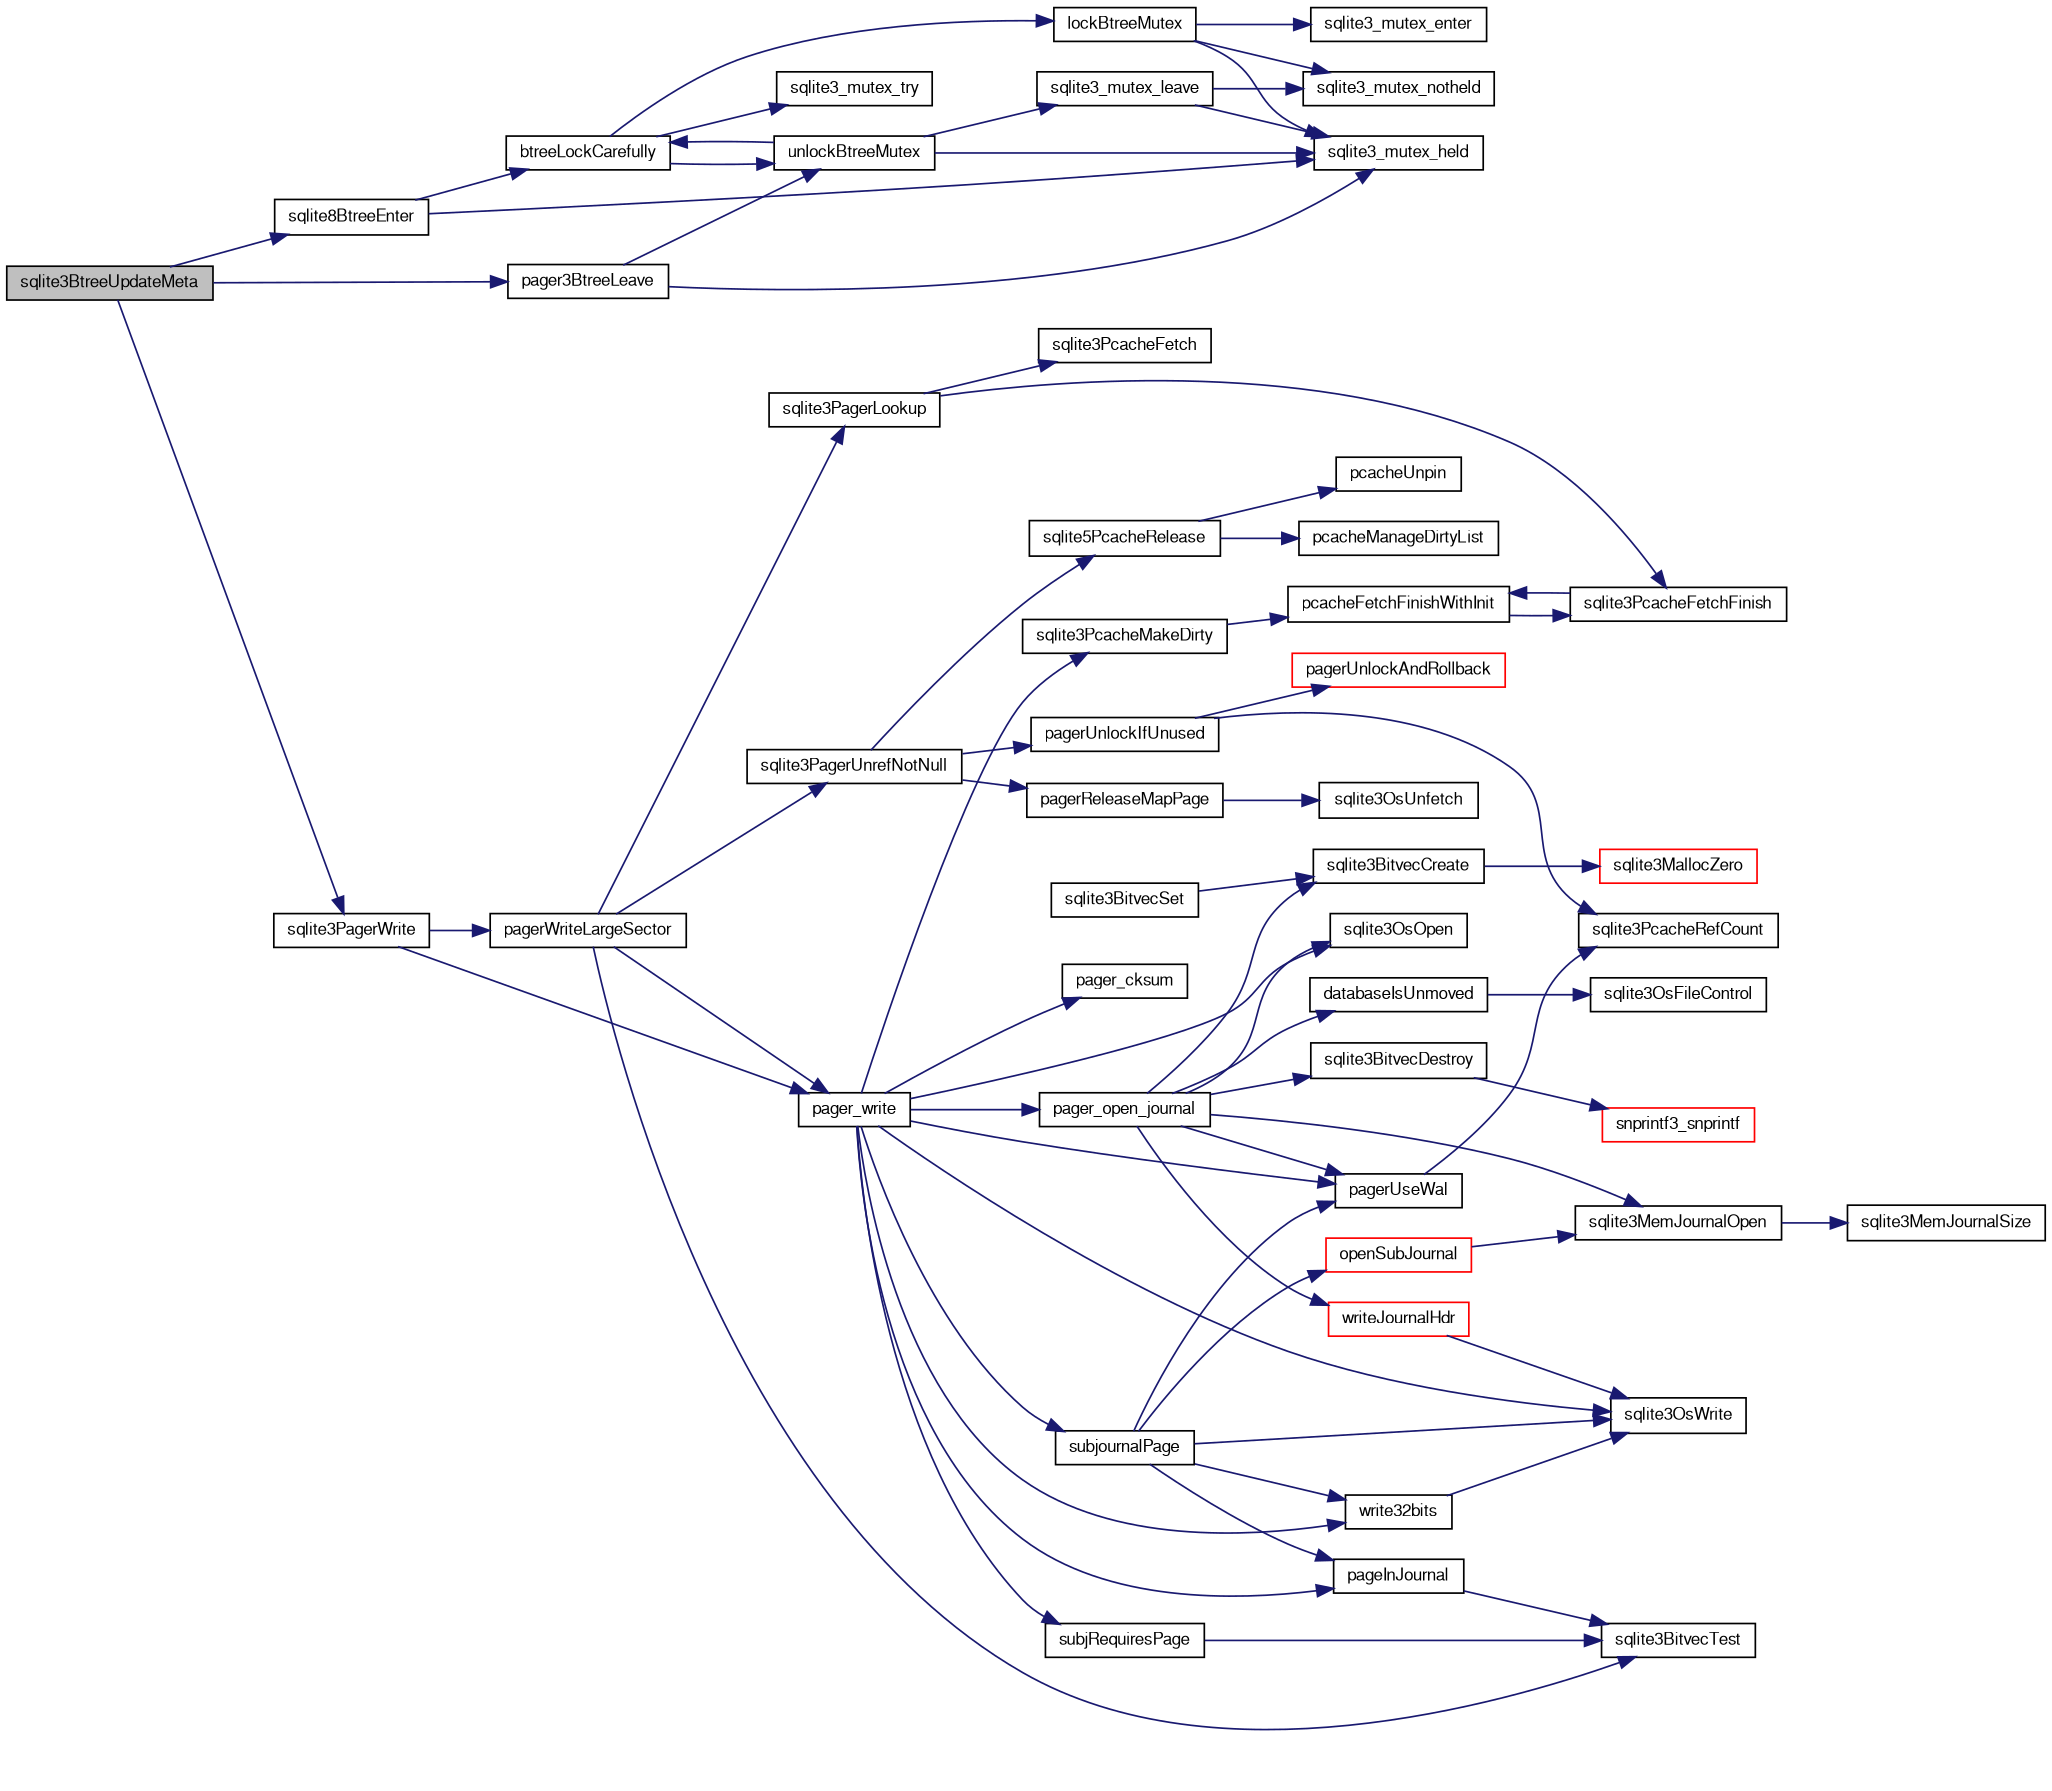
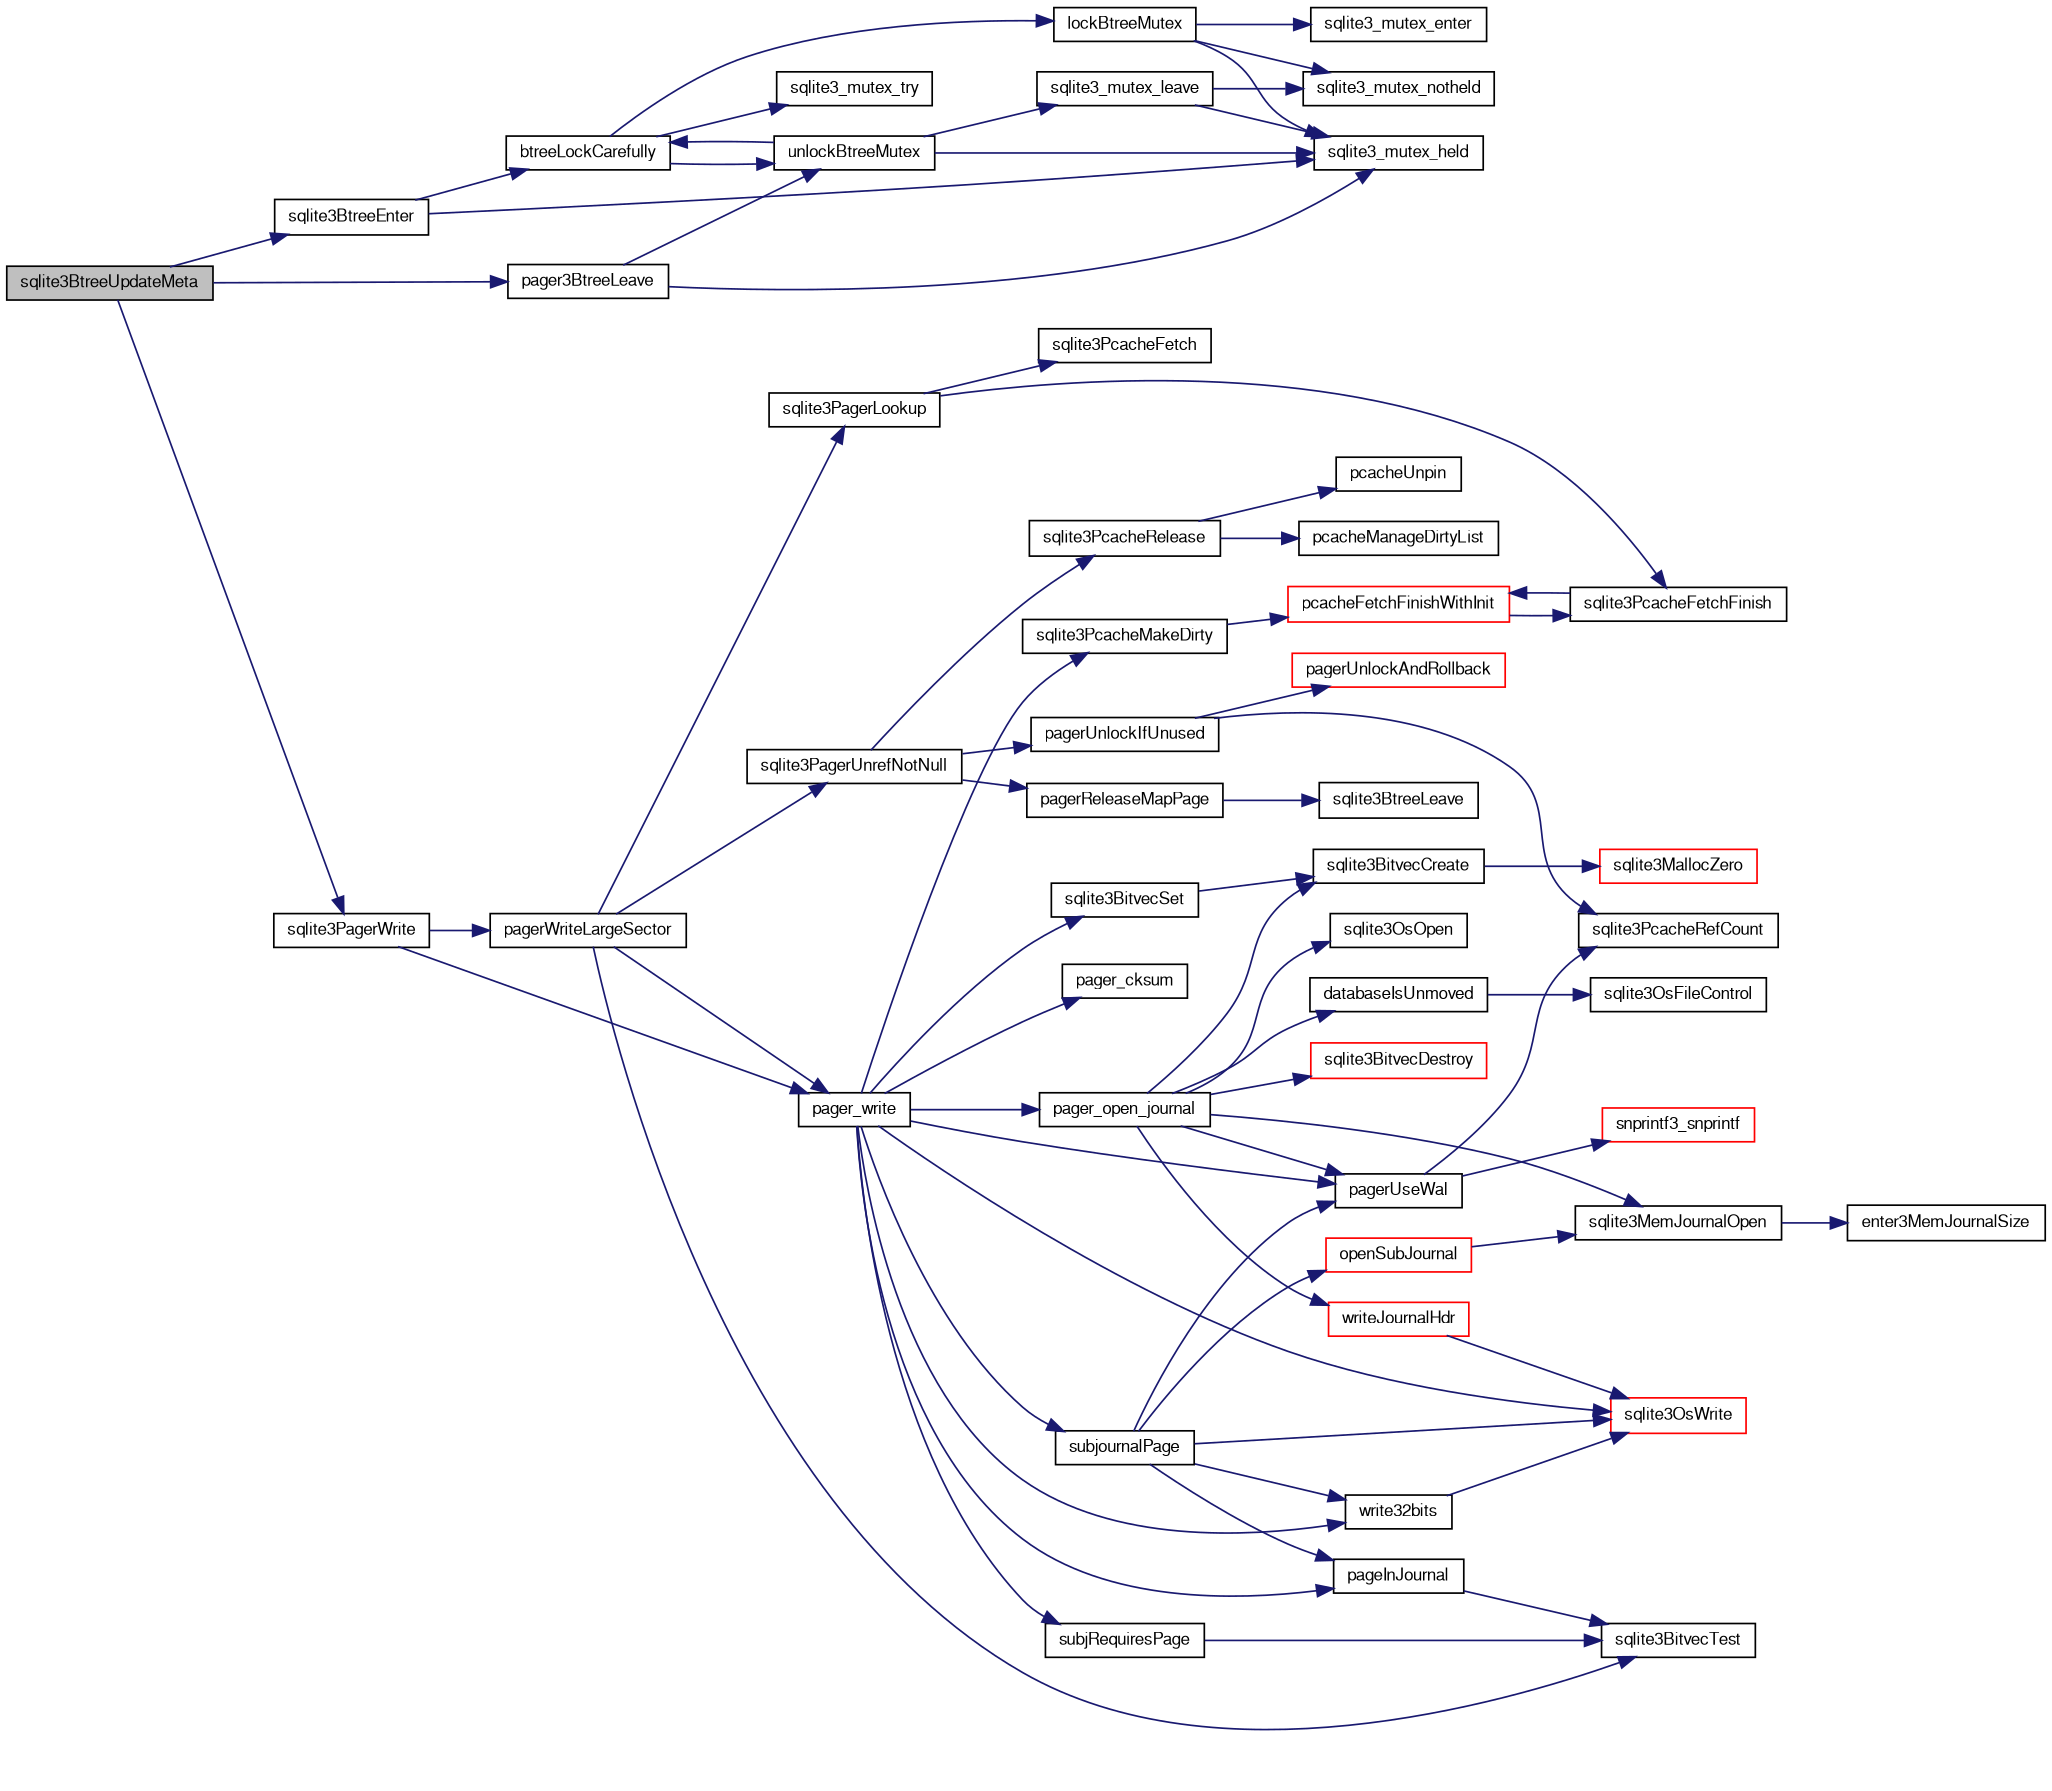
(352, 217) -> (352, 217)
(1125, 538) -> (1125, 538)
(1399, 604) -> (1399, 604)
(1399, 800) -> (1399, 800)
(1123, 1049) -> (961, 999)
(1399, 1061) -> (1399, 1061)
(1532, 1091) -> (1544, 1157)
(1946, 1223) -> (1946, 1223)
(1678, 1416) -> (1678, 1416)
